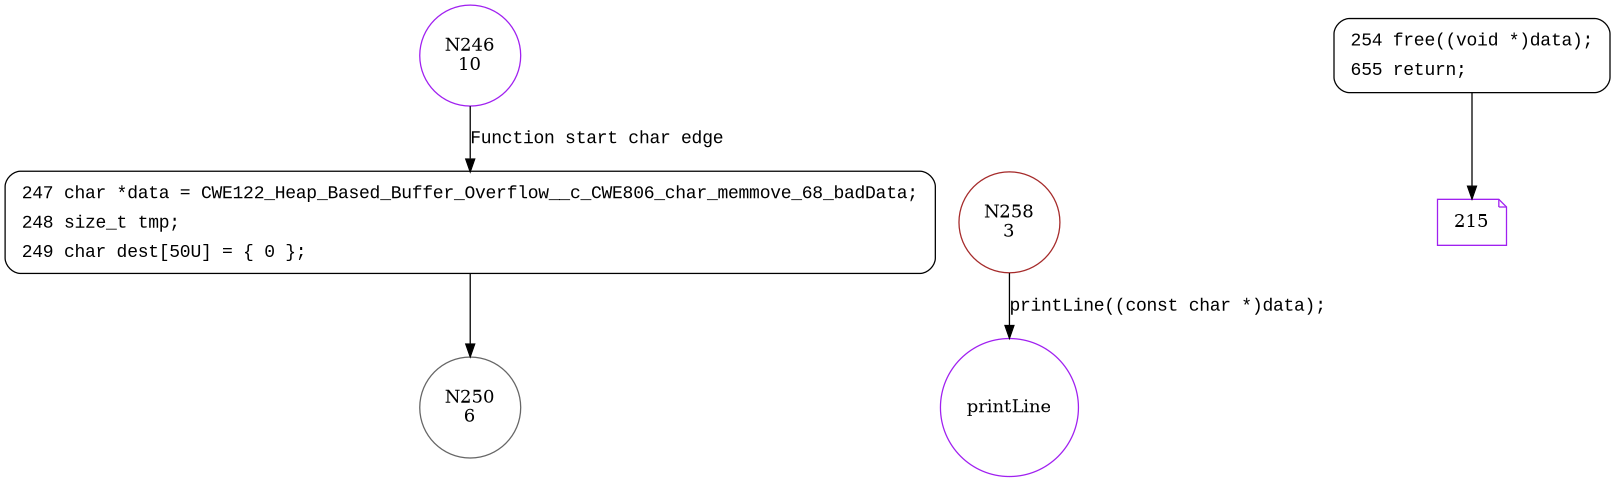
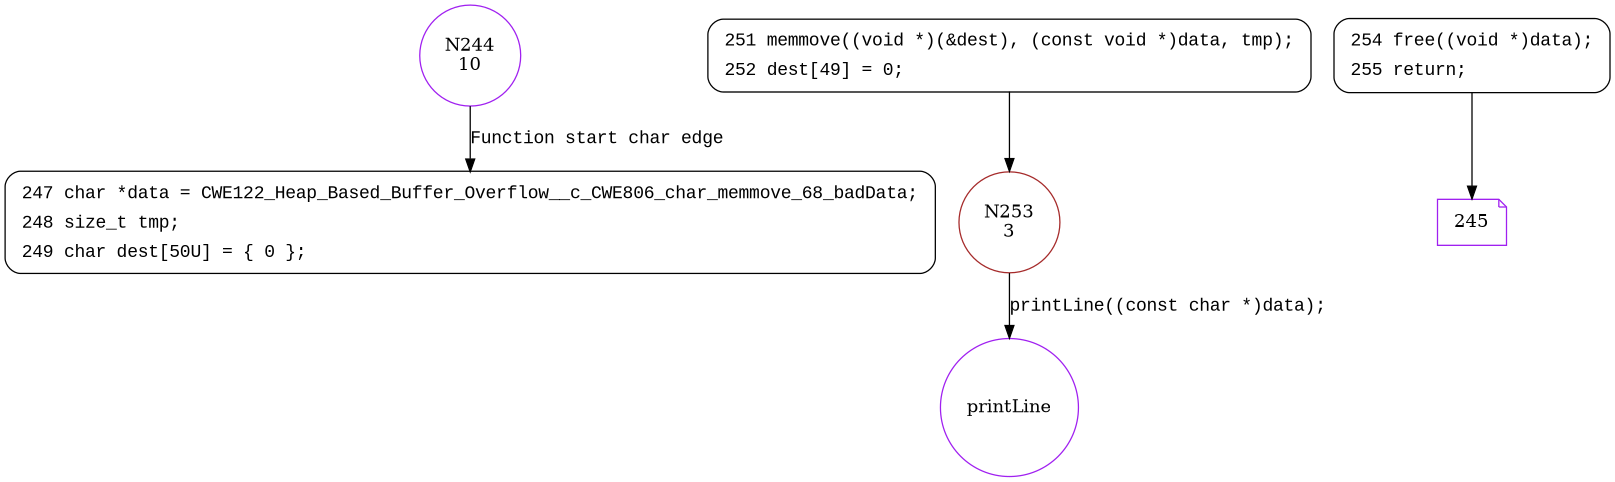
(470, 56) -> (470, 56)
none -> (1009, 56)
(1367, 70) -> (1367, 70)
(1009, 222) -> (1009, 222)
(1472, 222) -> (1472, 222)
(470, 408) -> none
